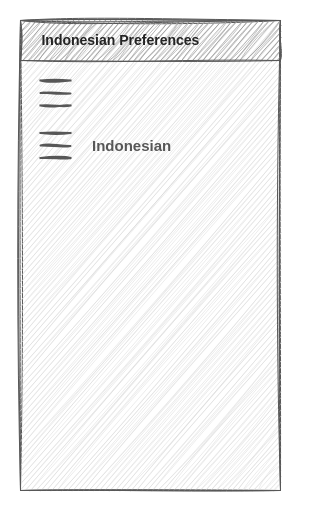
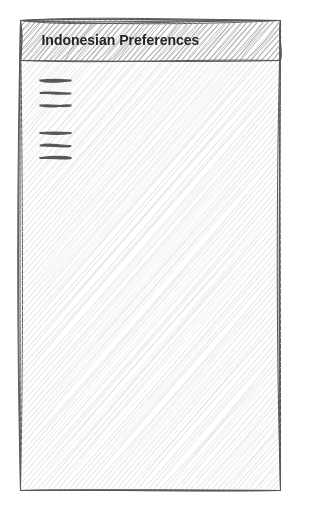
(131, 146) -> none
